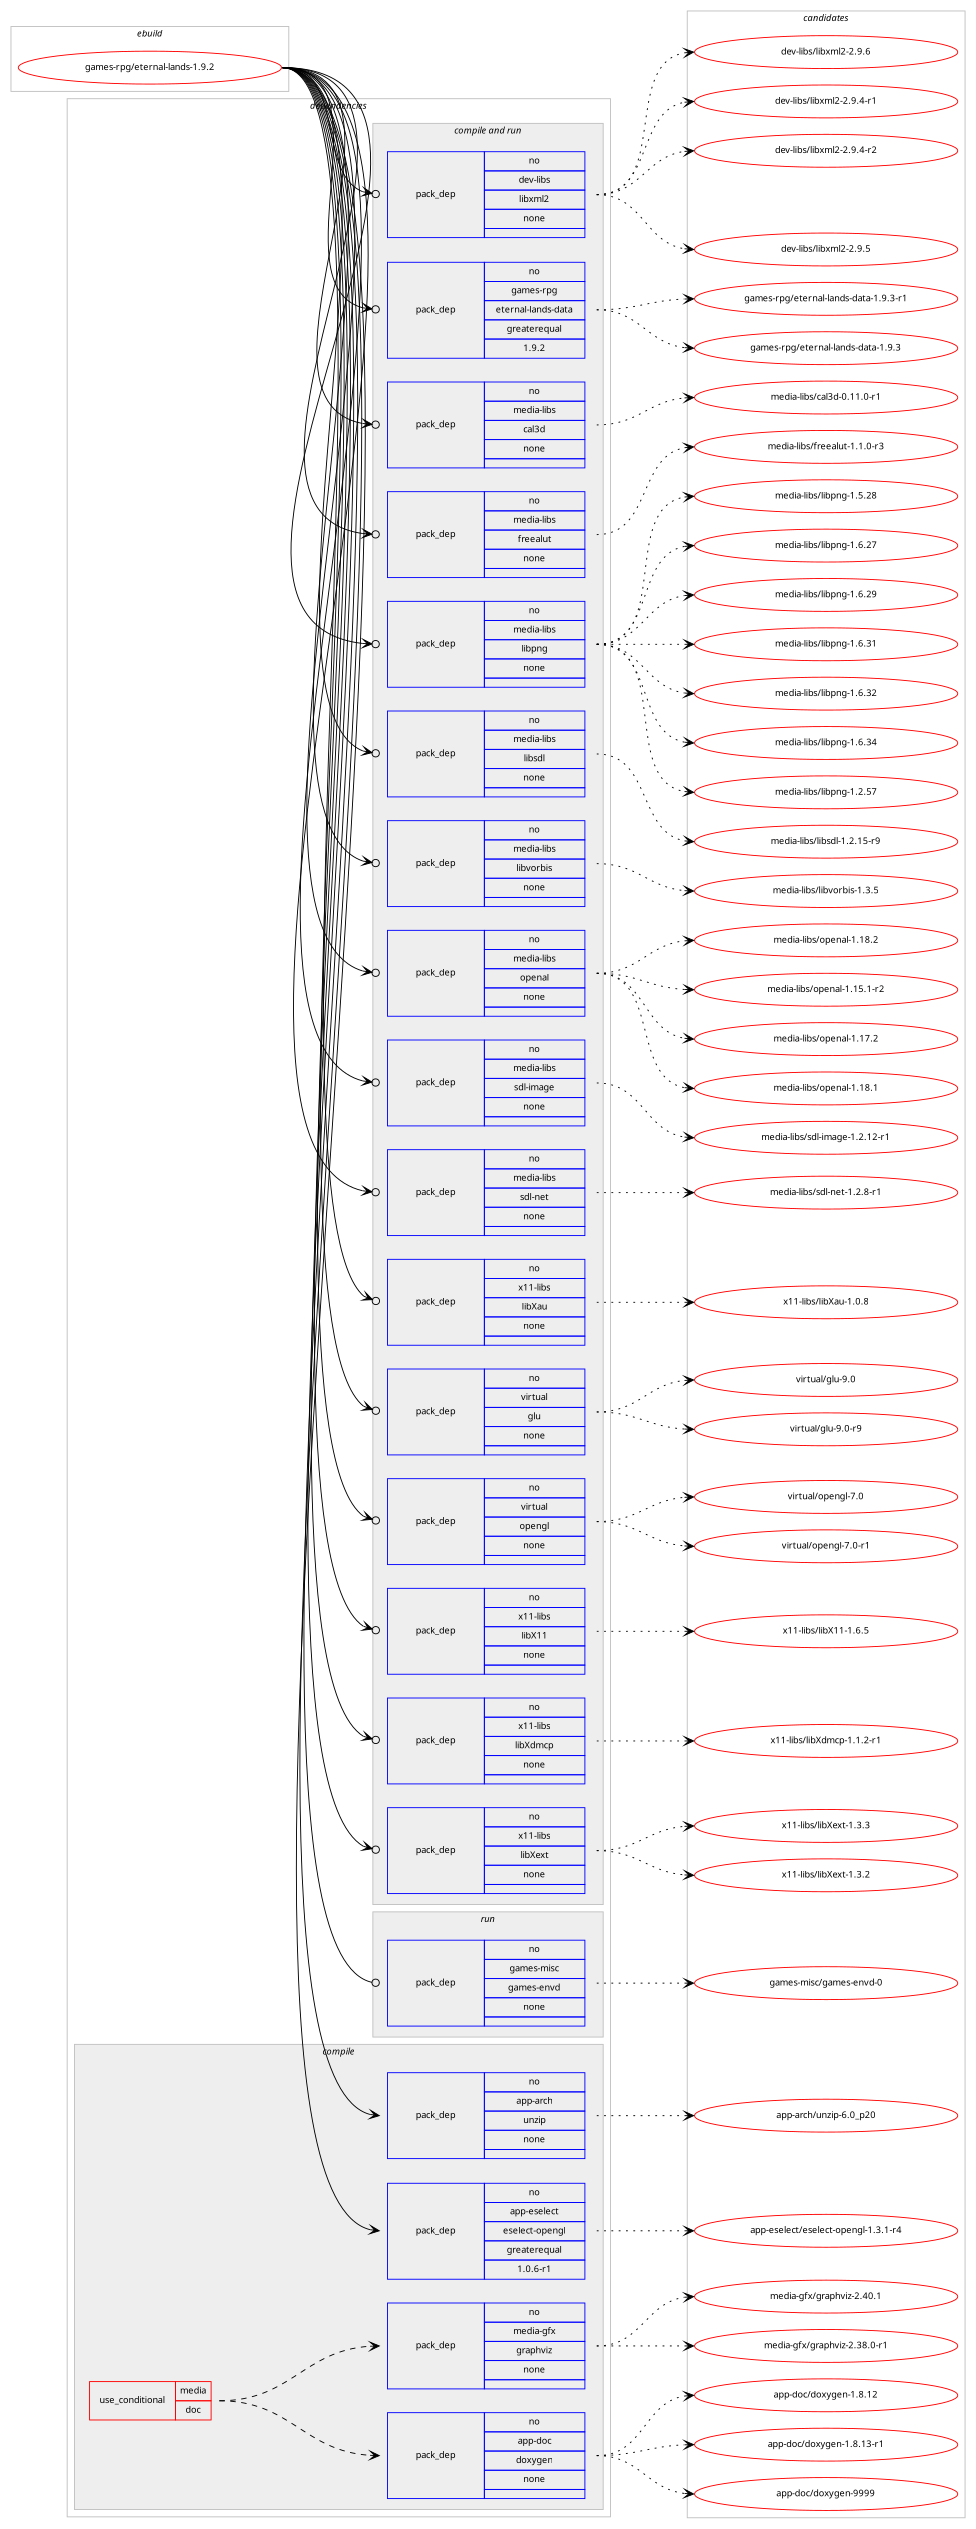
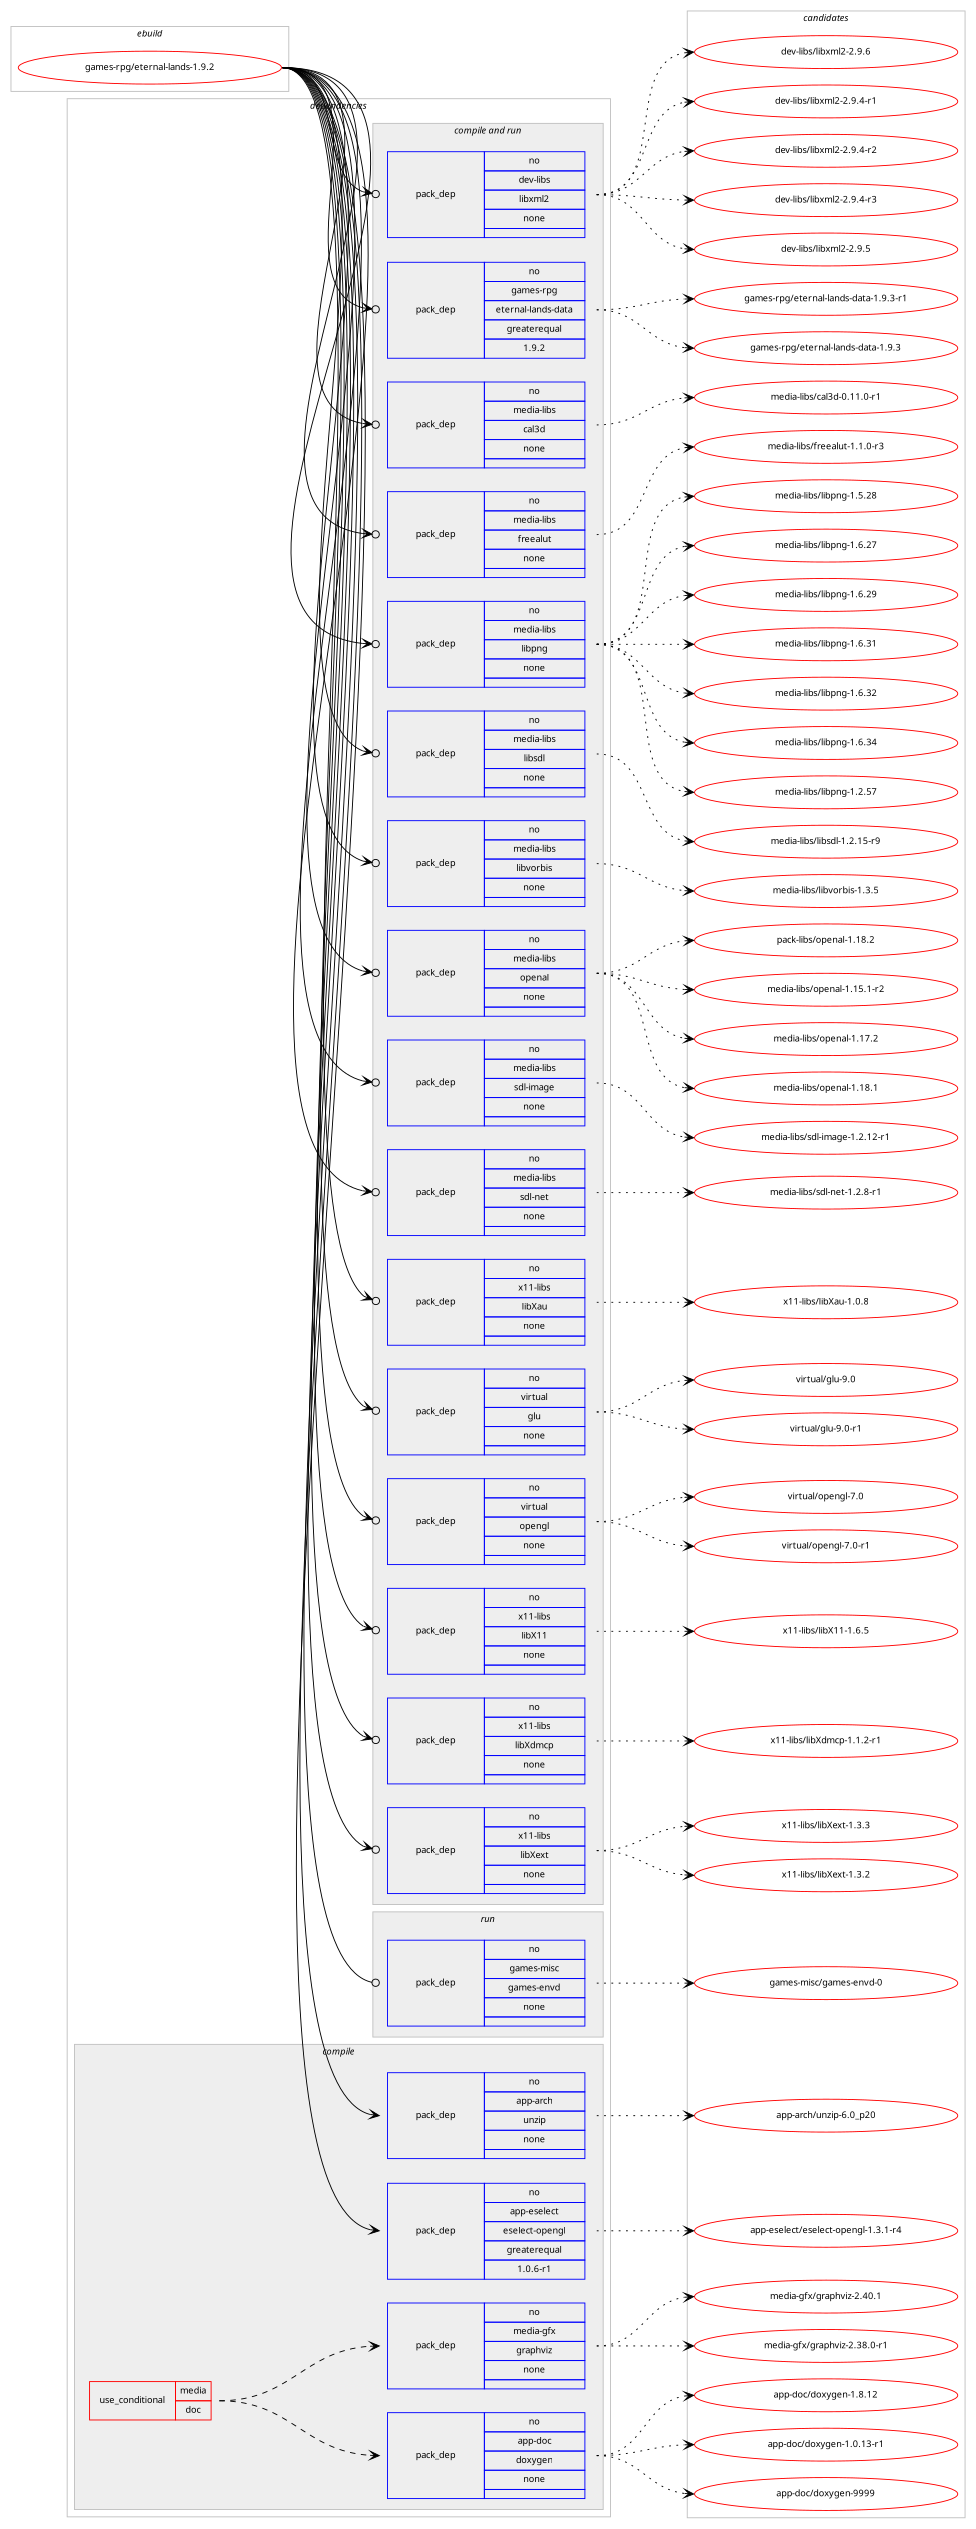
none -> (826, 200)
(826, 940) -> (826, 940)
(826, 1429) -> (826, 1429)
(826, 2445) -> (826, 2445)
